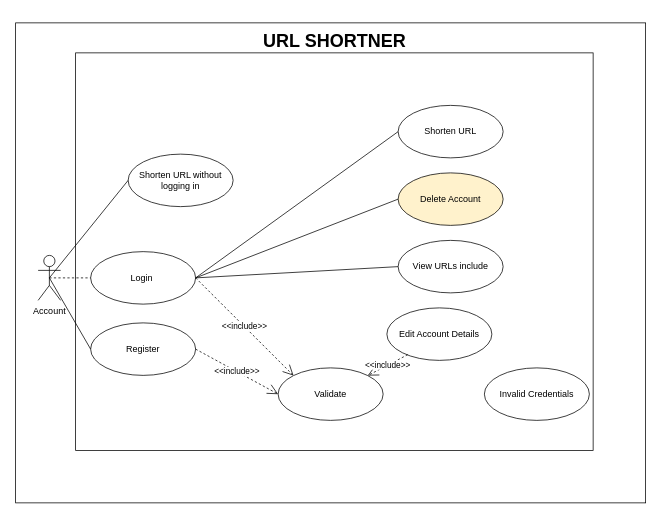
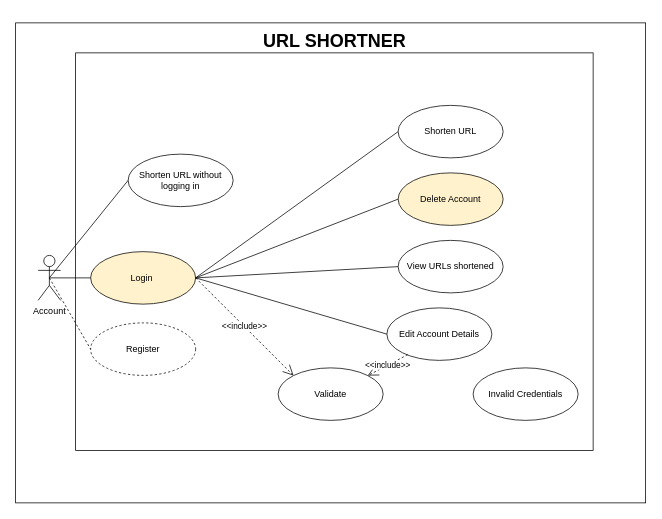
(450, 267) -> (450, 267)
(73, 278) -> (73, 278)
(143, 278) -> (143, 278)
none -> (293, 307)
(71, 316) -> (71, 316)
(143, 349) -> (143, 349)
(236, 371) -> none
(537, 394) -> (525, 394)
